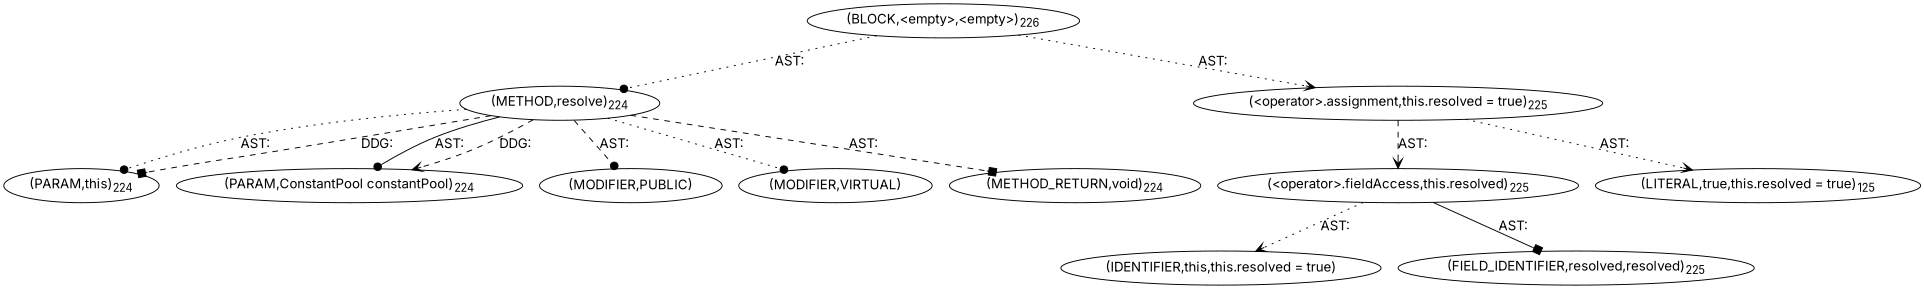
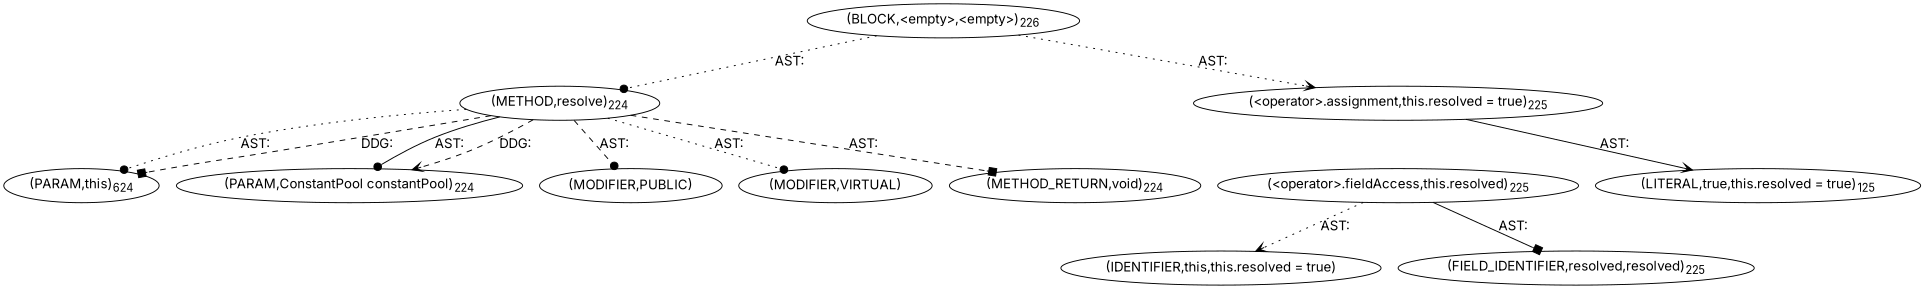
(1398, 140) -> none
(1575, 144) -> (1575, 144)
(123, 184) -> (123, 184)
